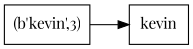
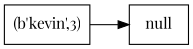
(159, 25) -> (159, 25)
